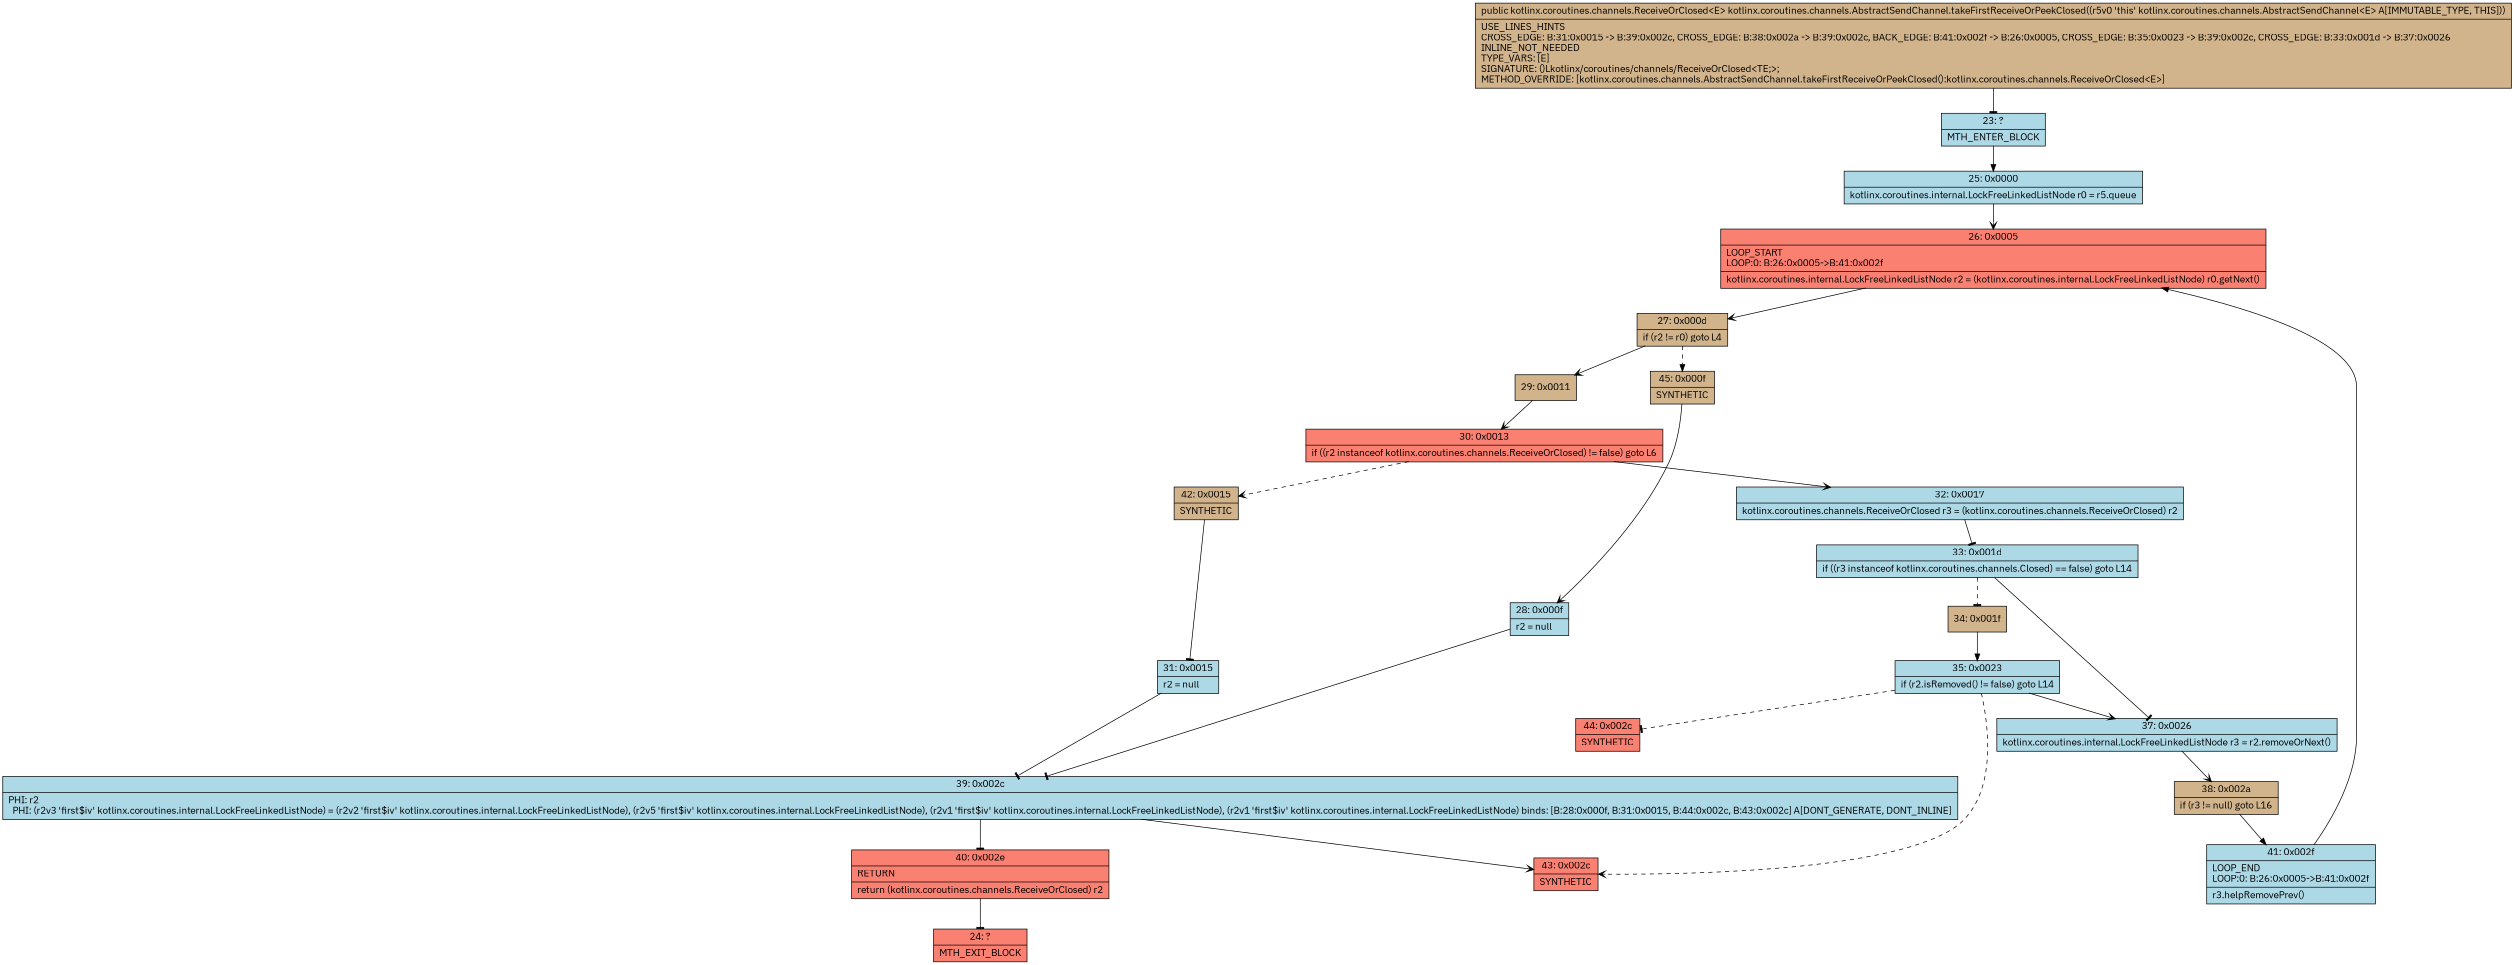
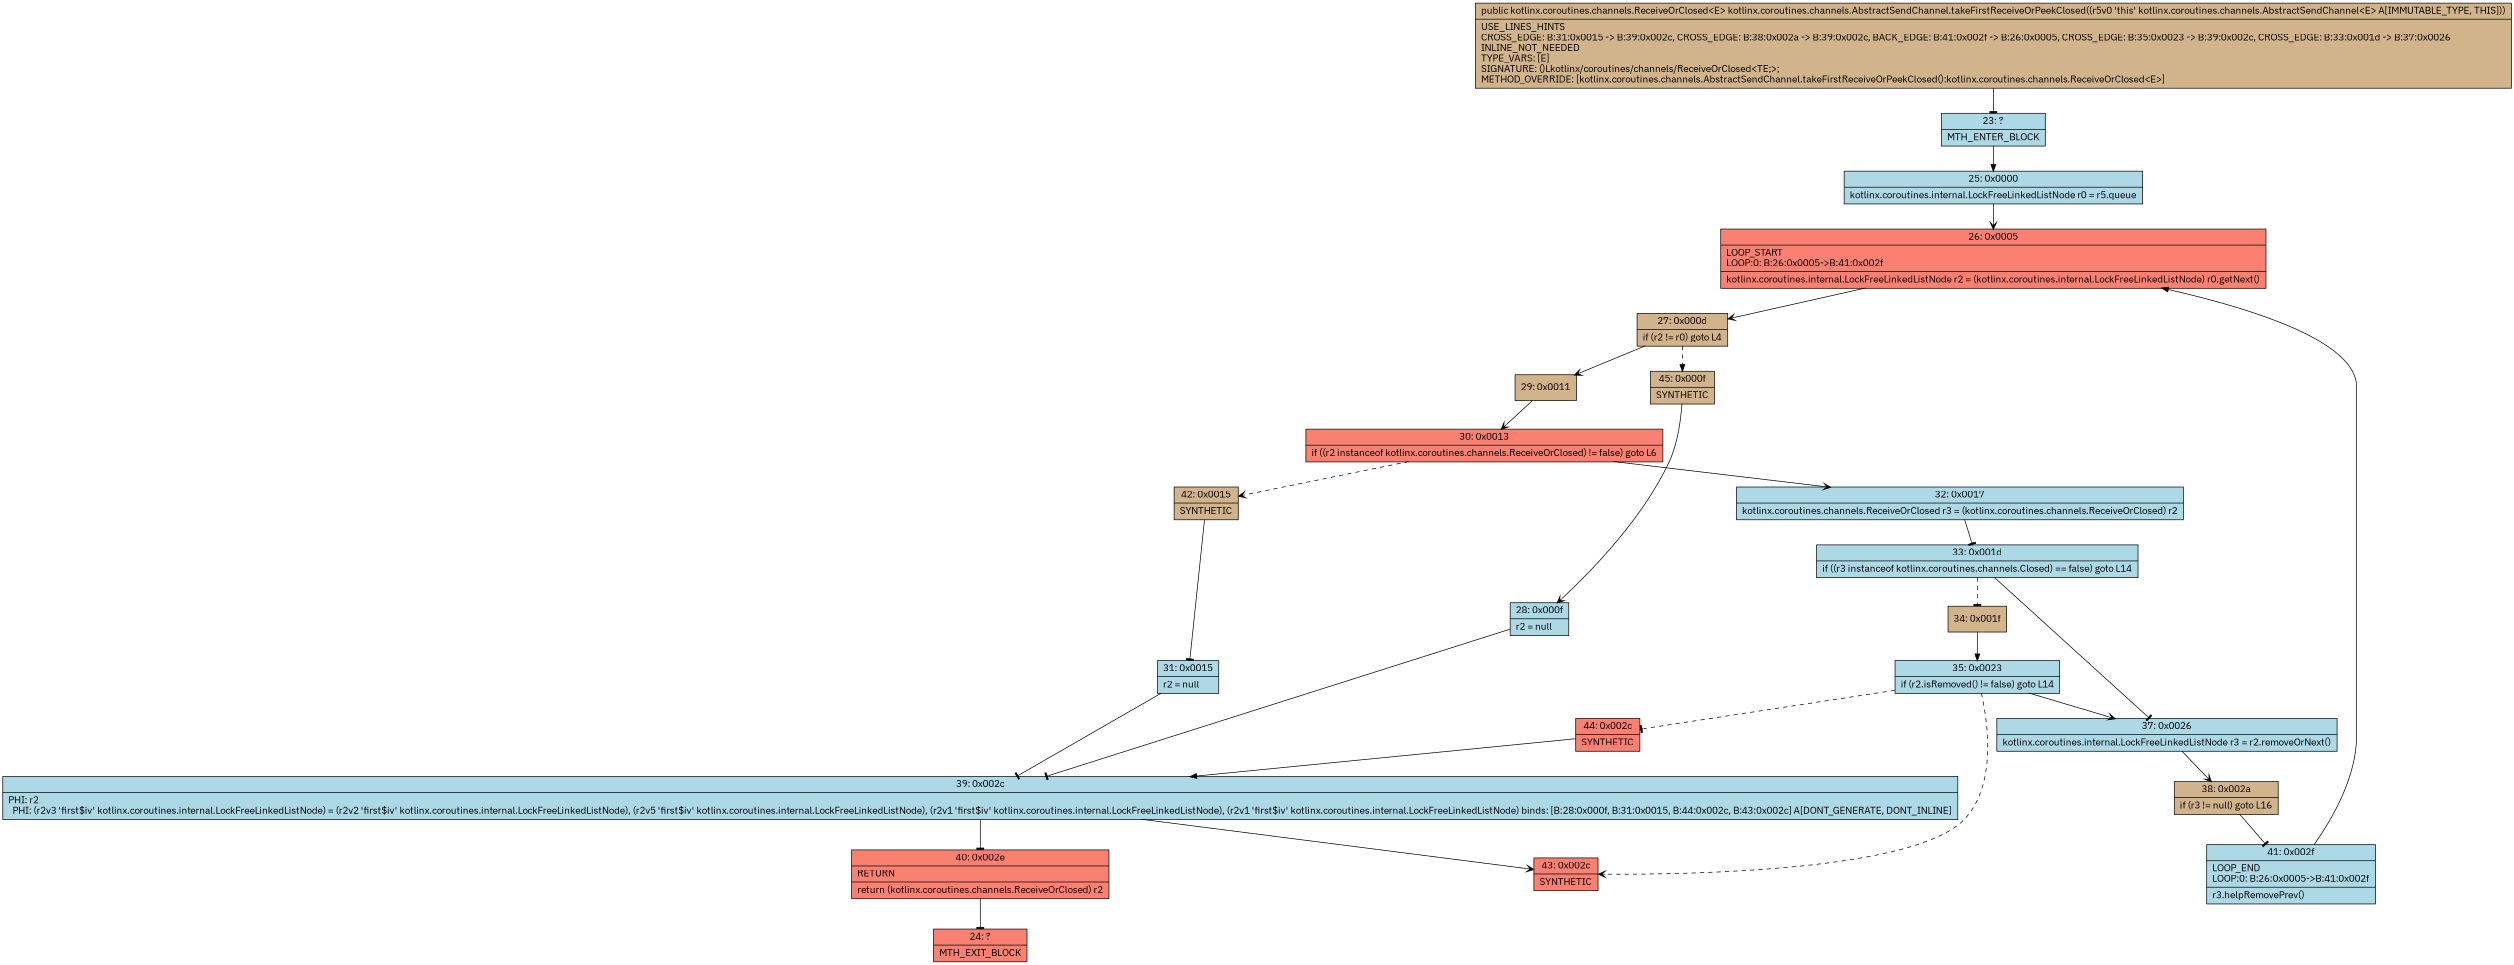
none -> (1386, 757)
(2252, 828) -> (2252, 828)
